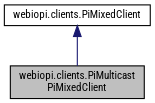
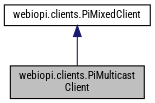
(77, 82) -> (77, 82)
